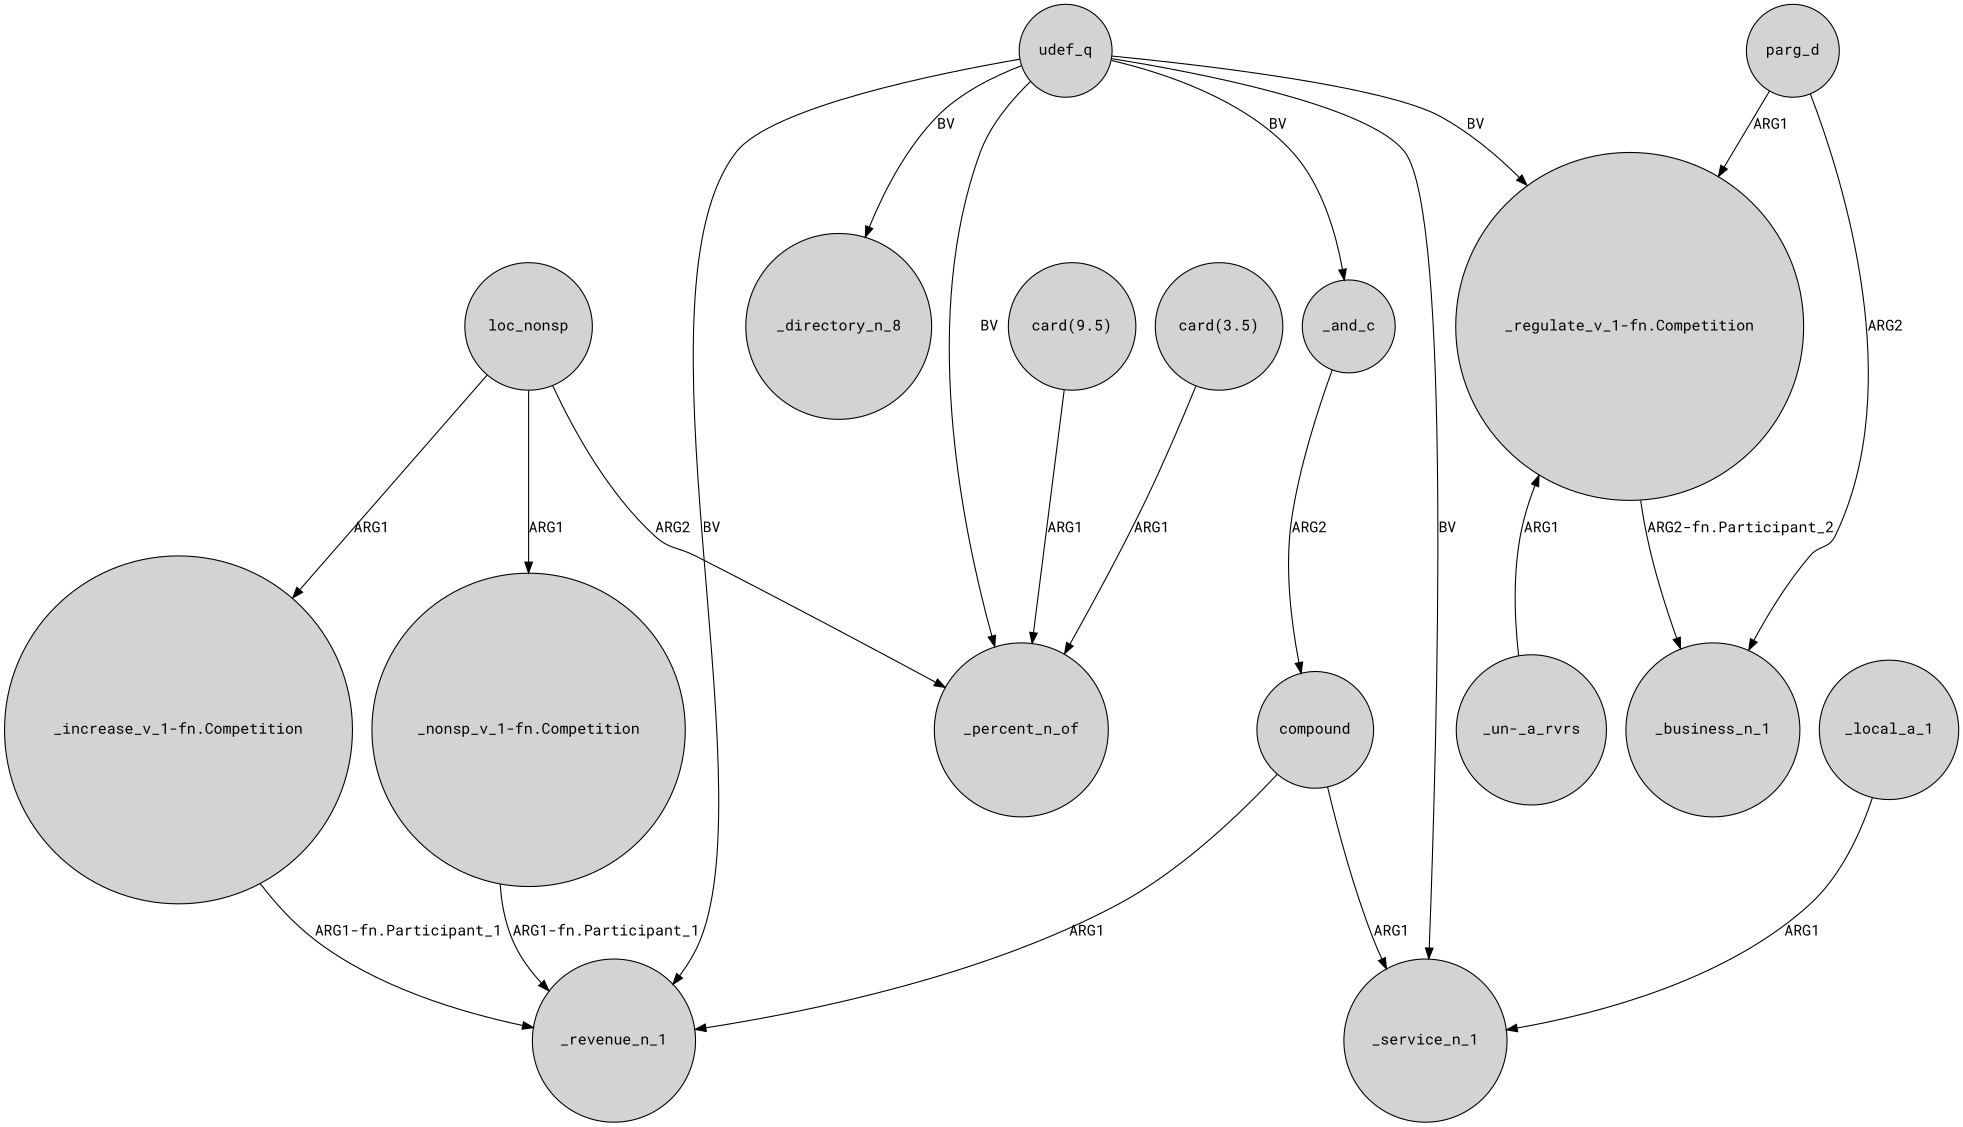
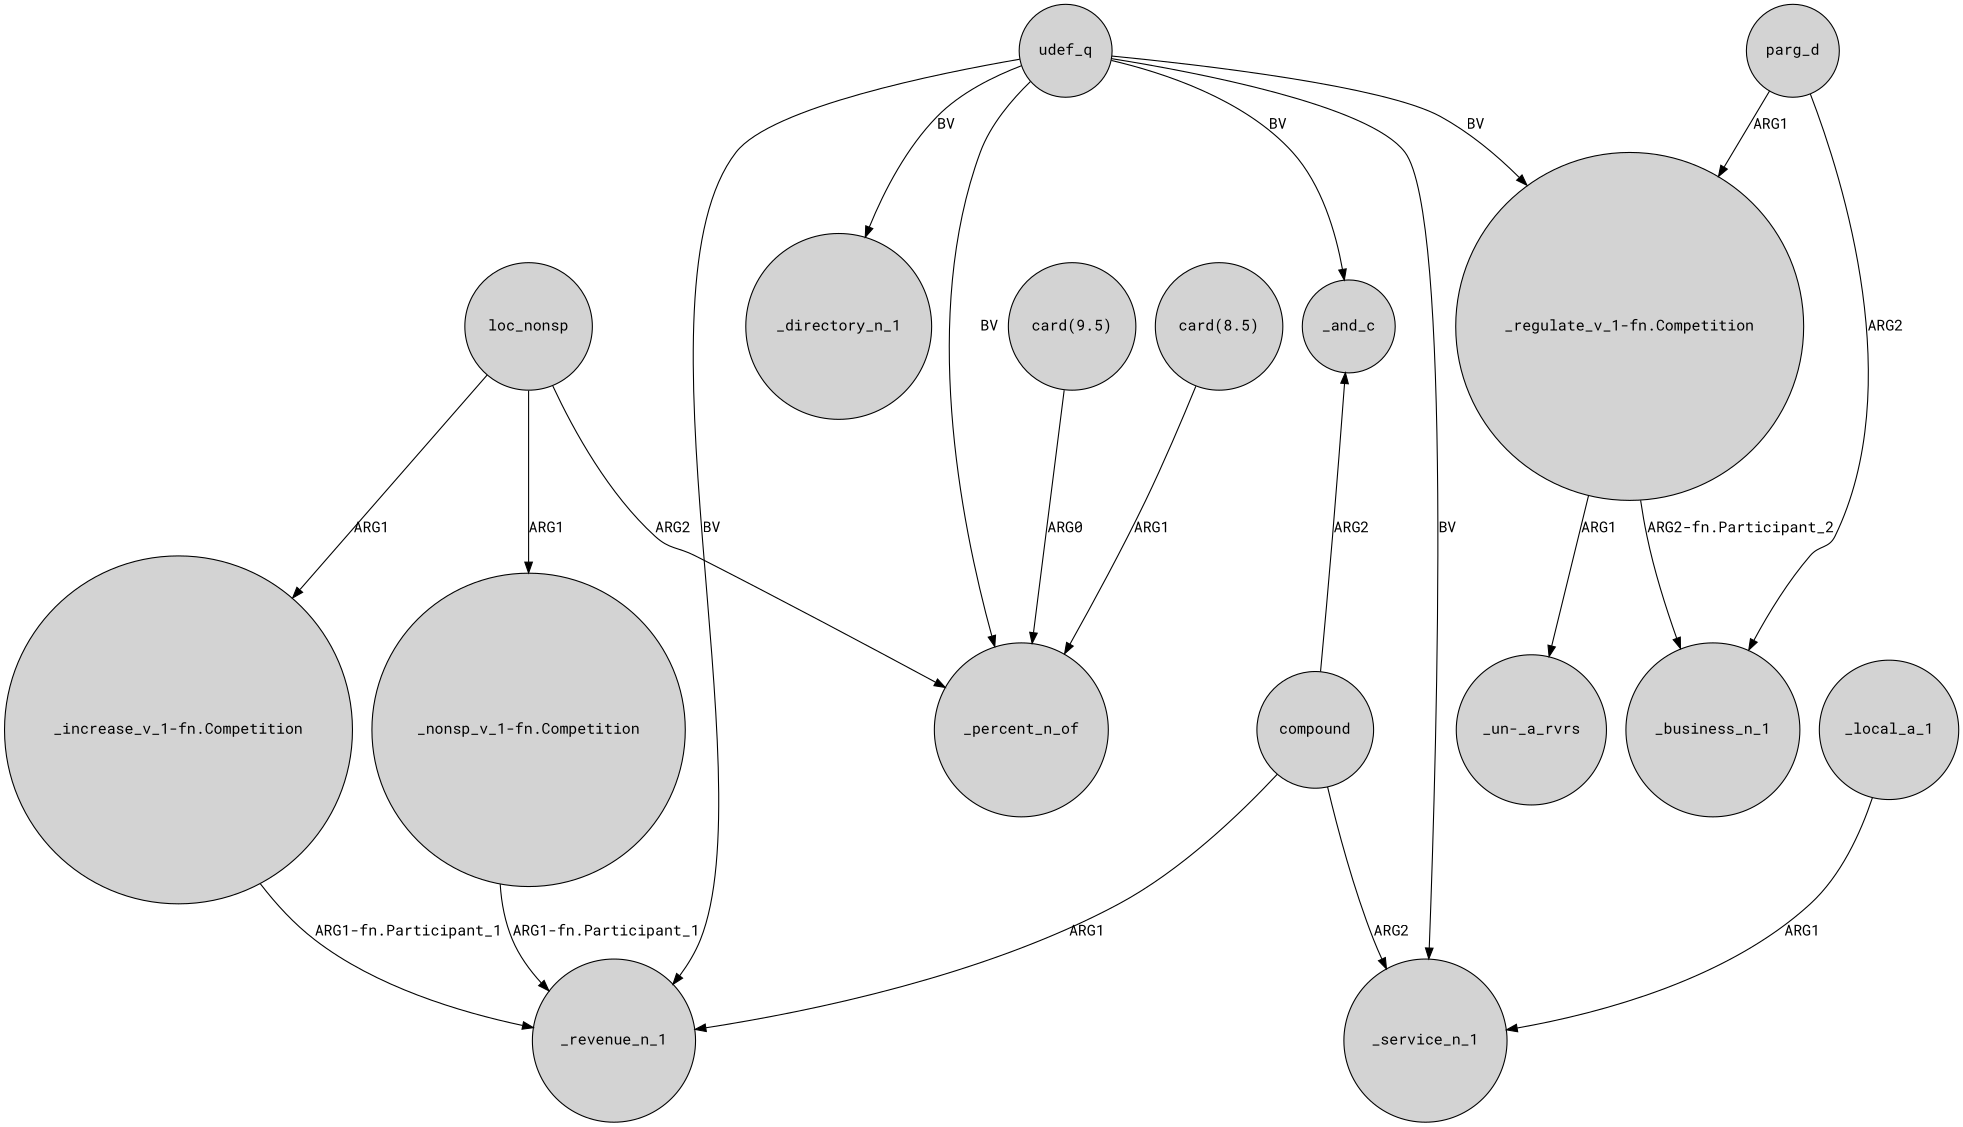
(839, 326) -> (839, 326)
(1219, 326) -> (1219, 326)
(1293, 514) -> (1333, 528)
(1066, 528) -> (1066, 528)
(1516, 569) -> (1570, 571)
(1392, 932) -> (1392, 932)
